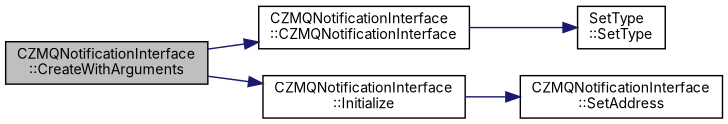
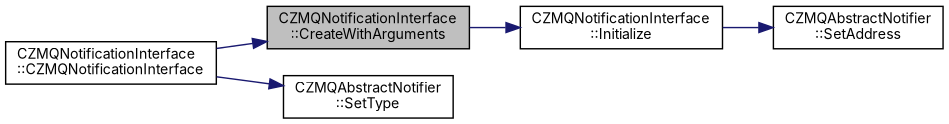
(621, 28) -> (368, 97)
(226, 47) -> (235, 46)
(621, 97) -> (858, 28)
